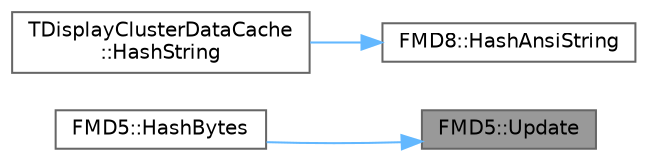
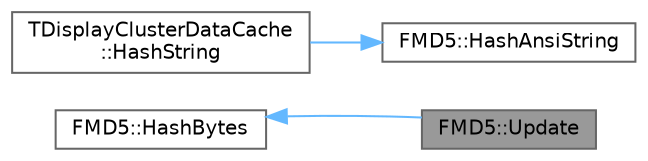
(509, 42) -> (509, 42)
(334, 143) -> (355, 116)
